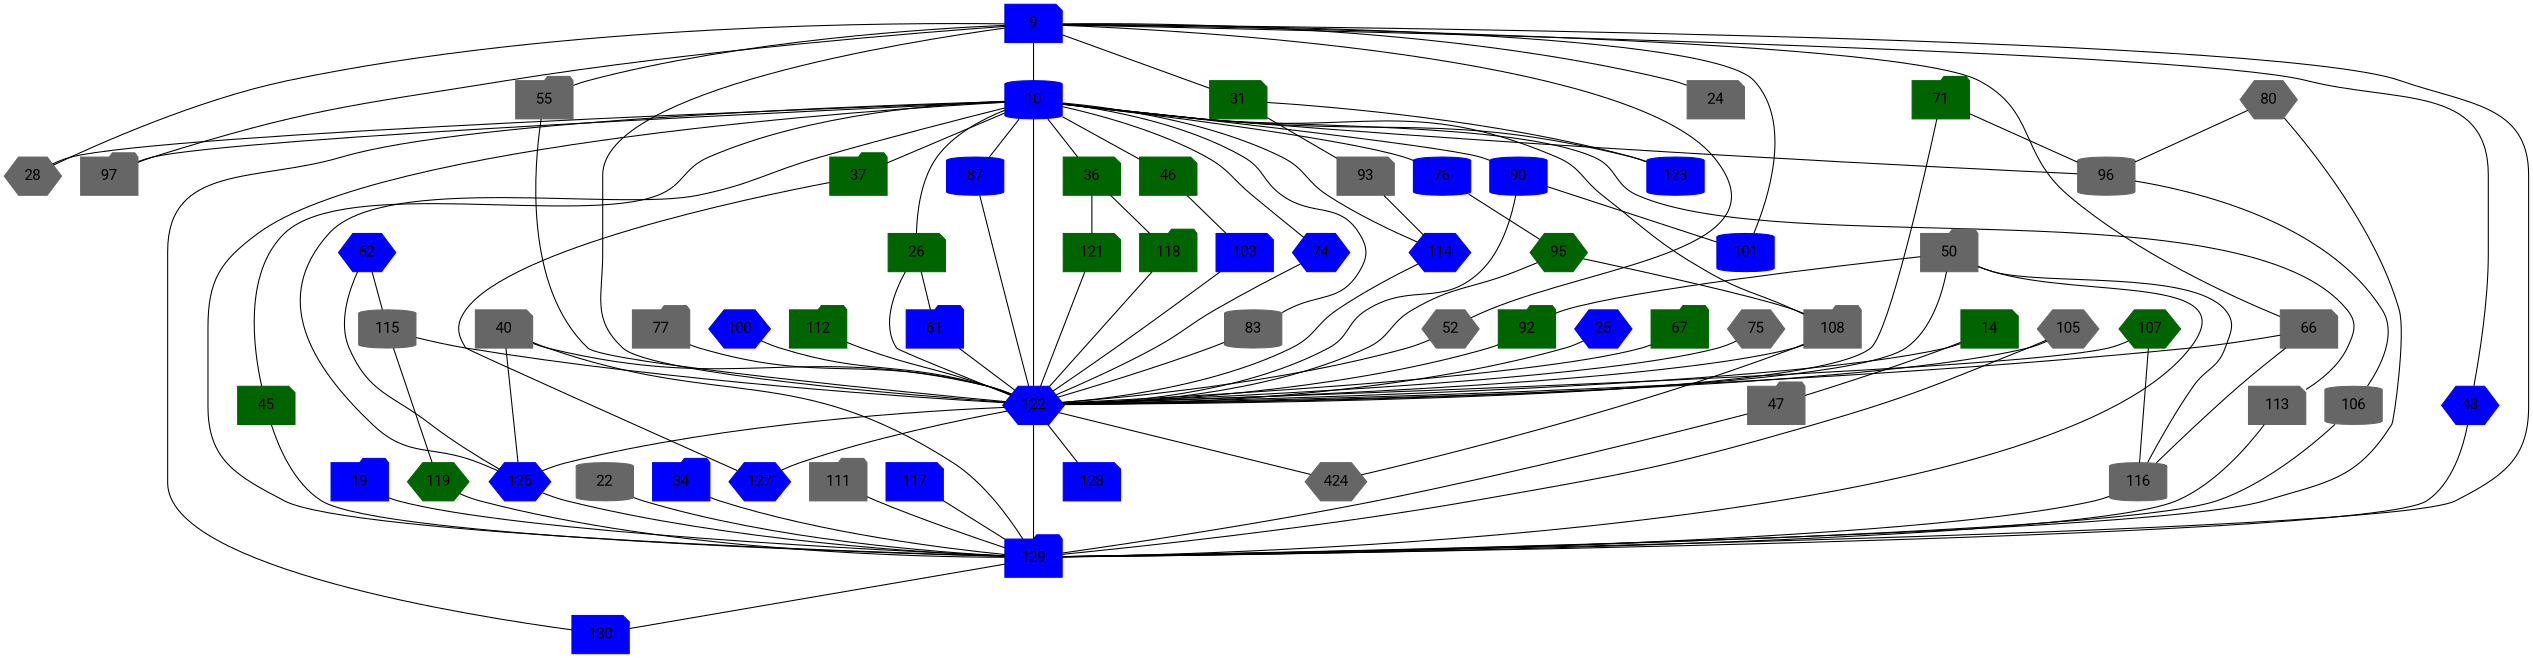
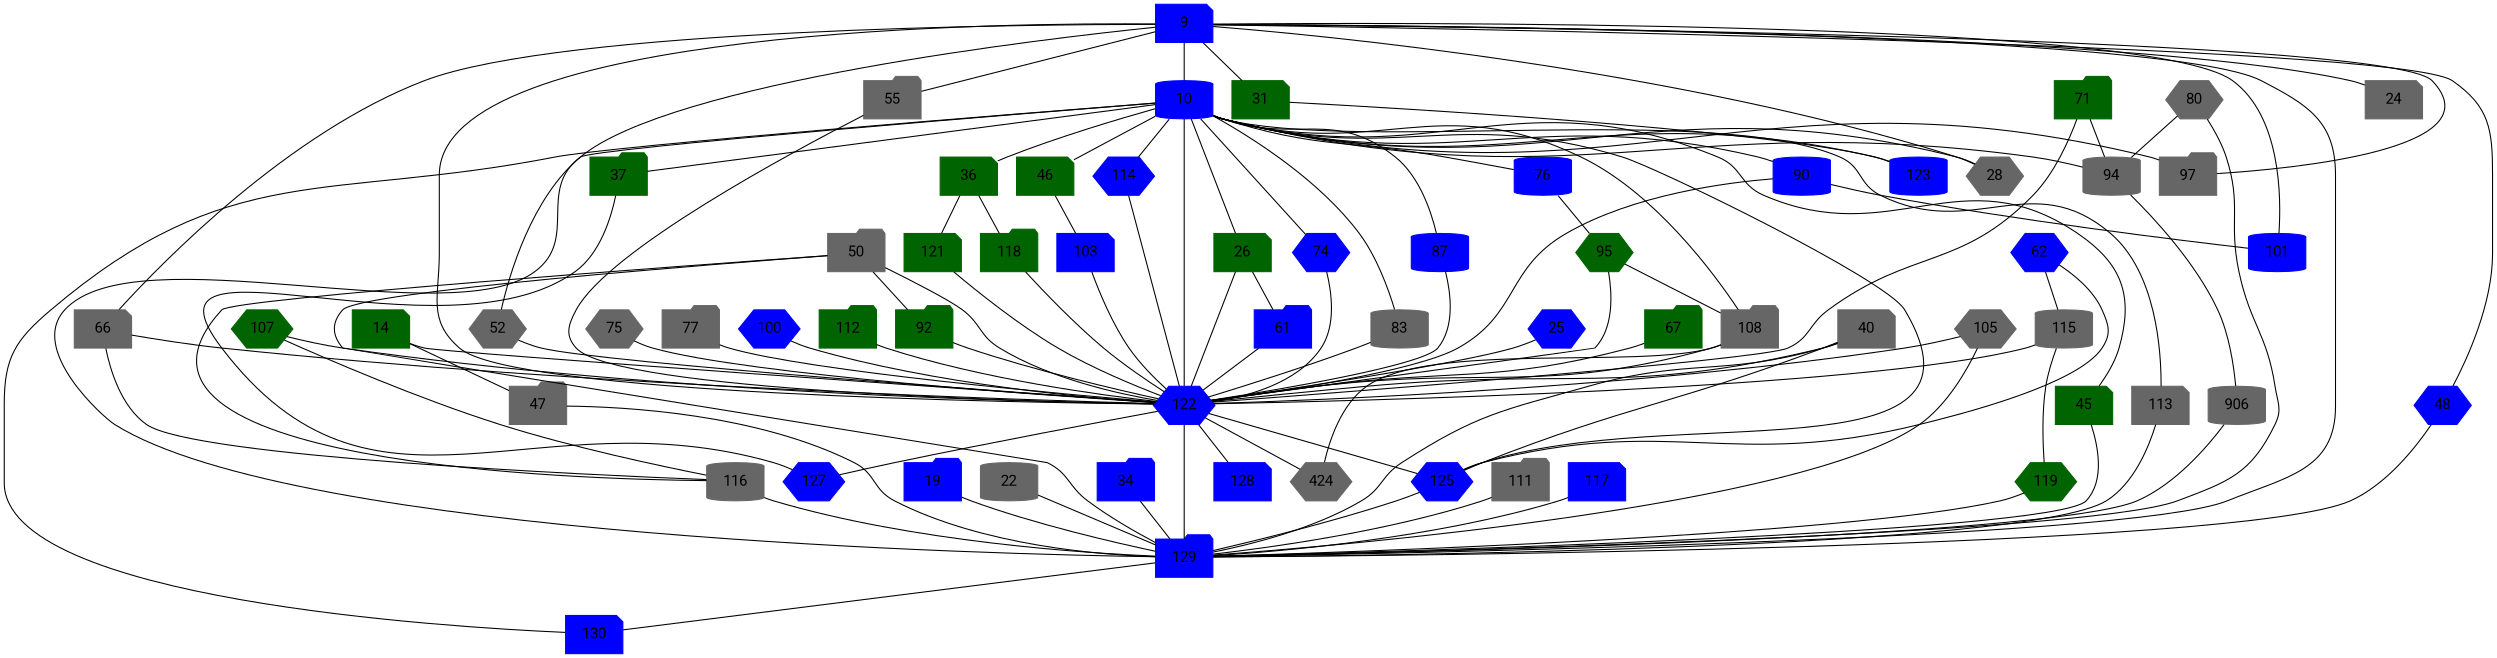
(1366, 176) -> none
(2106, 176) -> (2112, 176)
(2354, 405) -> (2237, 405)
